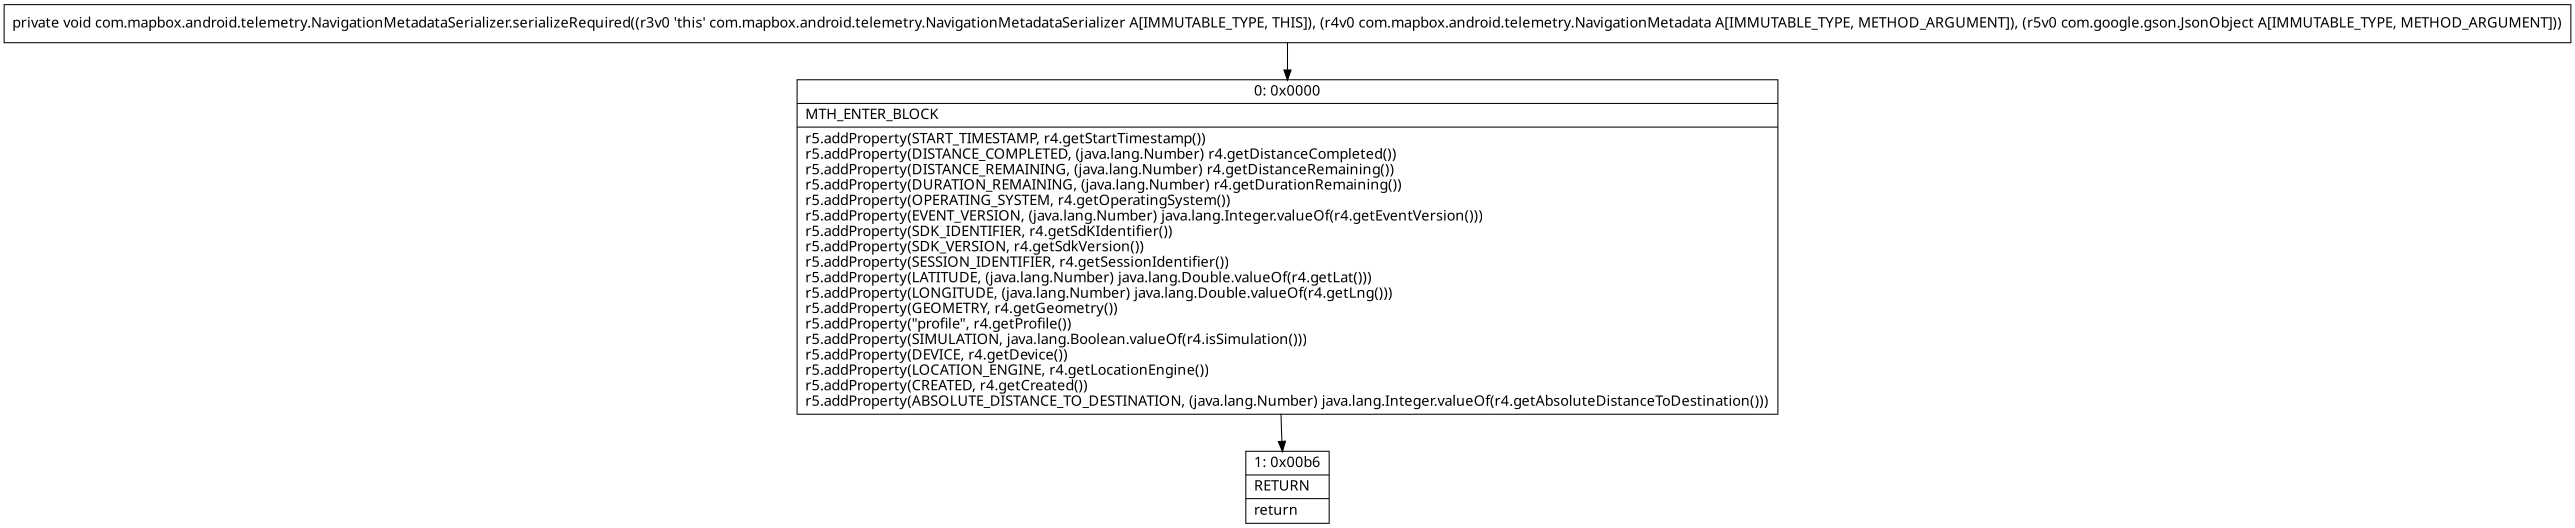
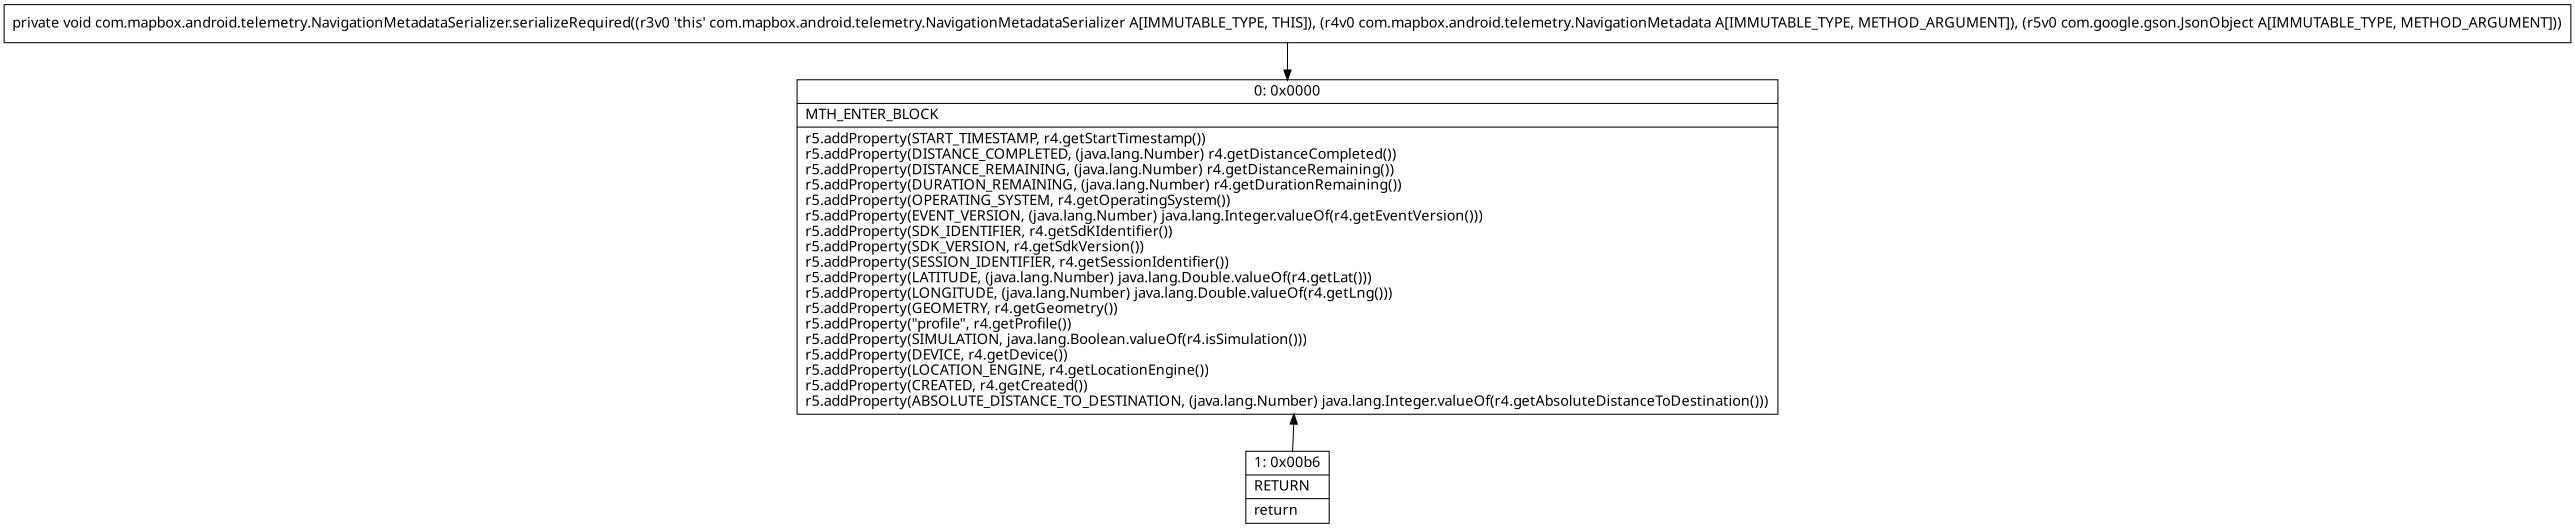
(1281, 427) -> (1293, 438)
